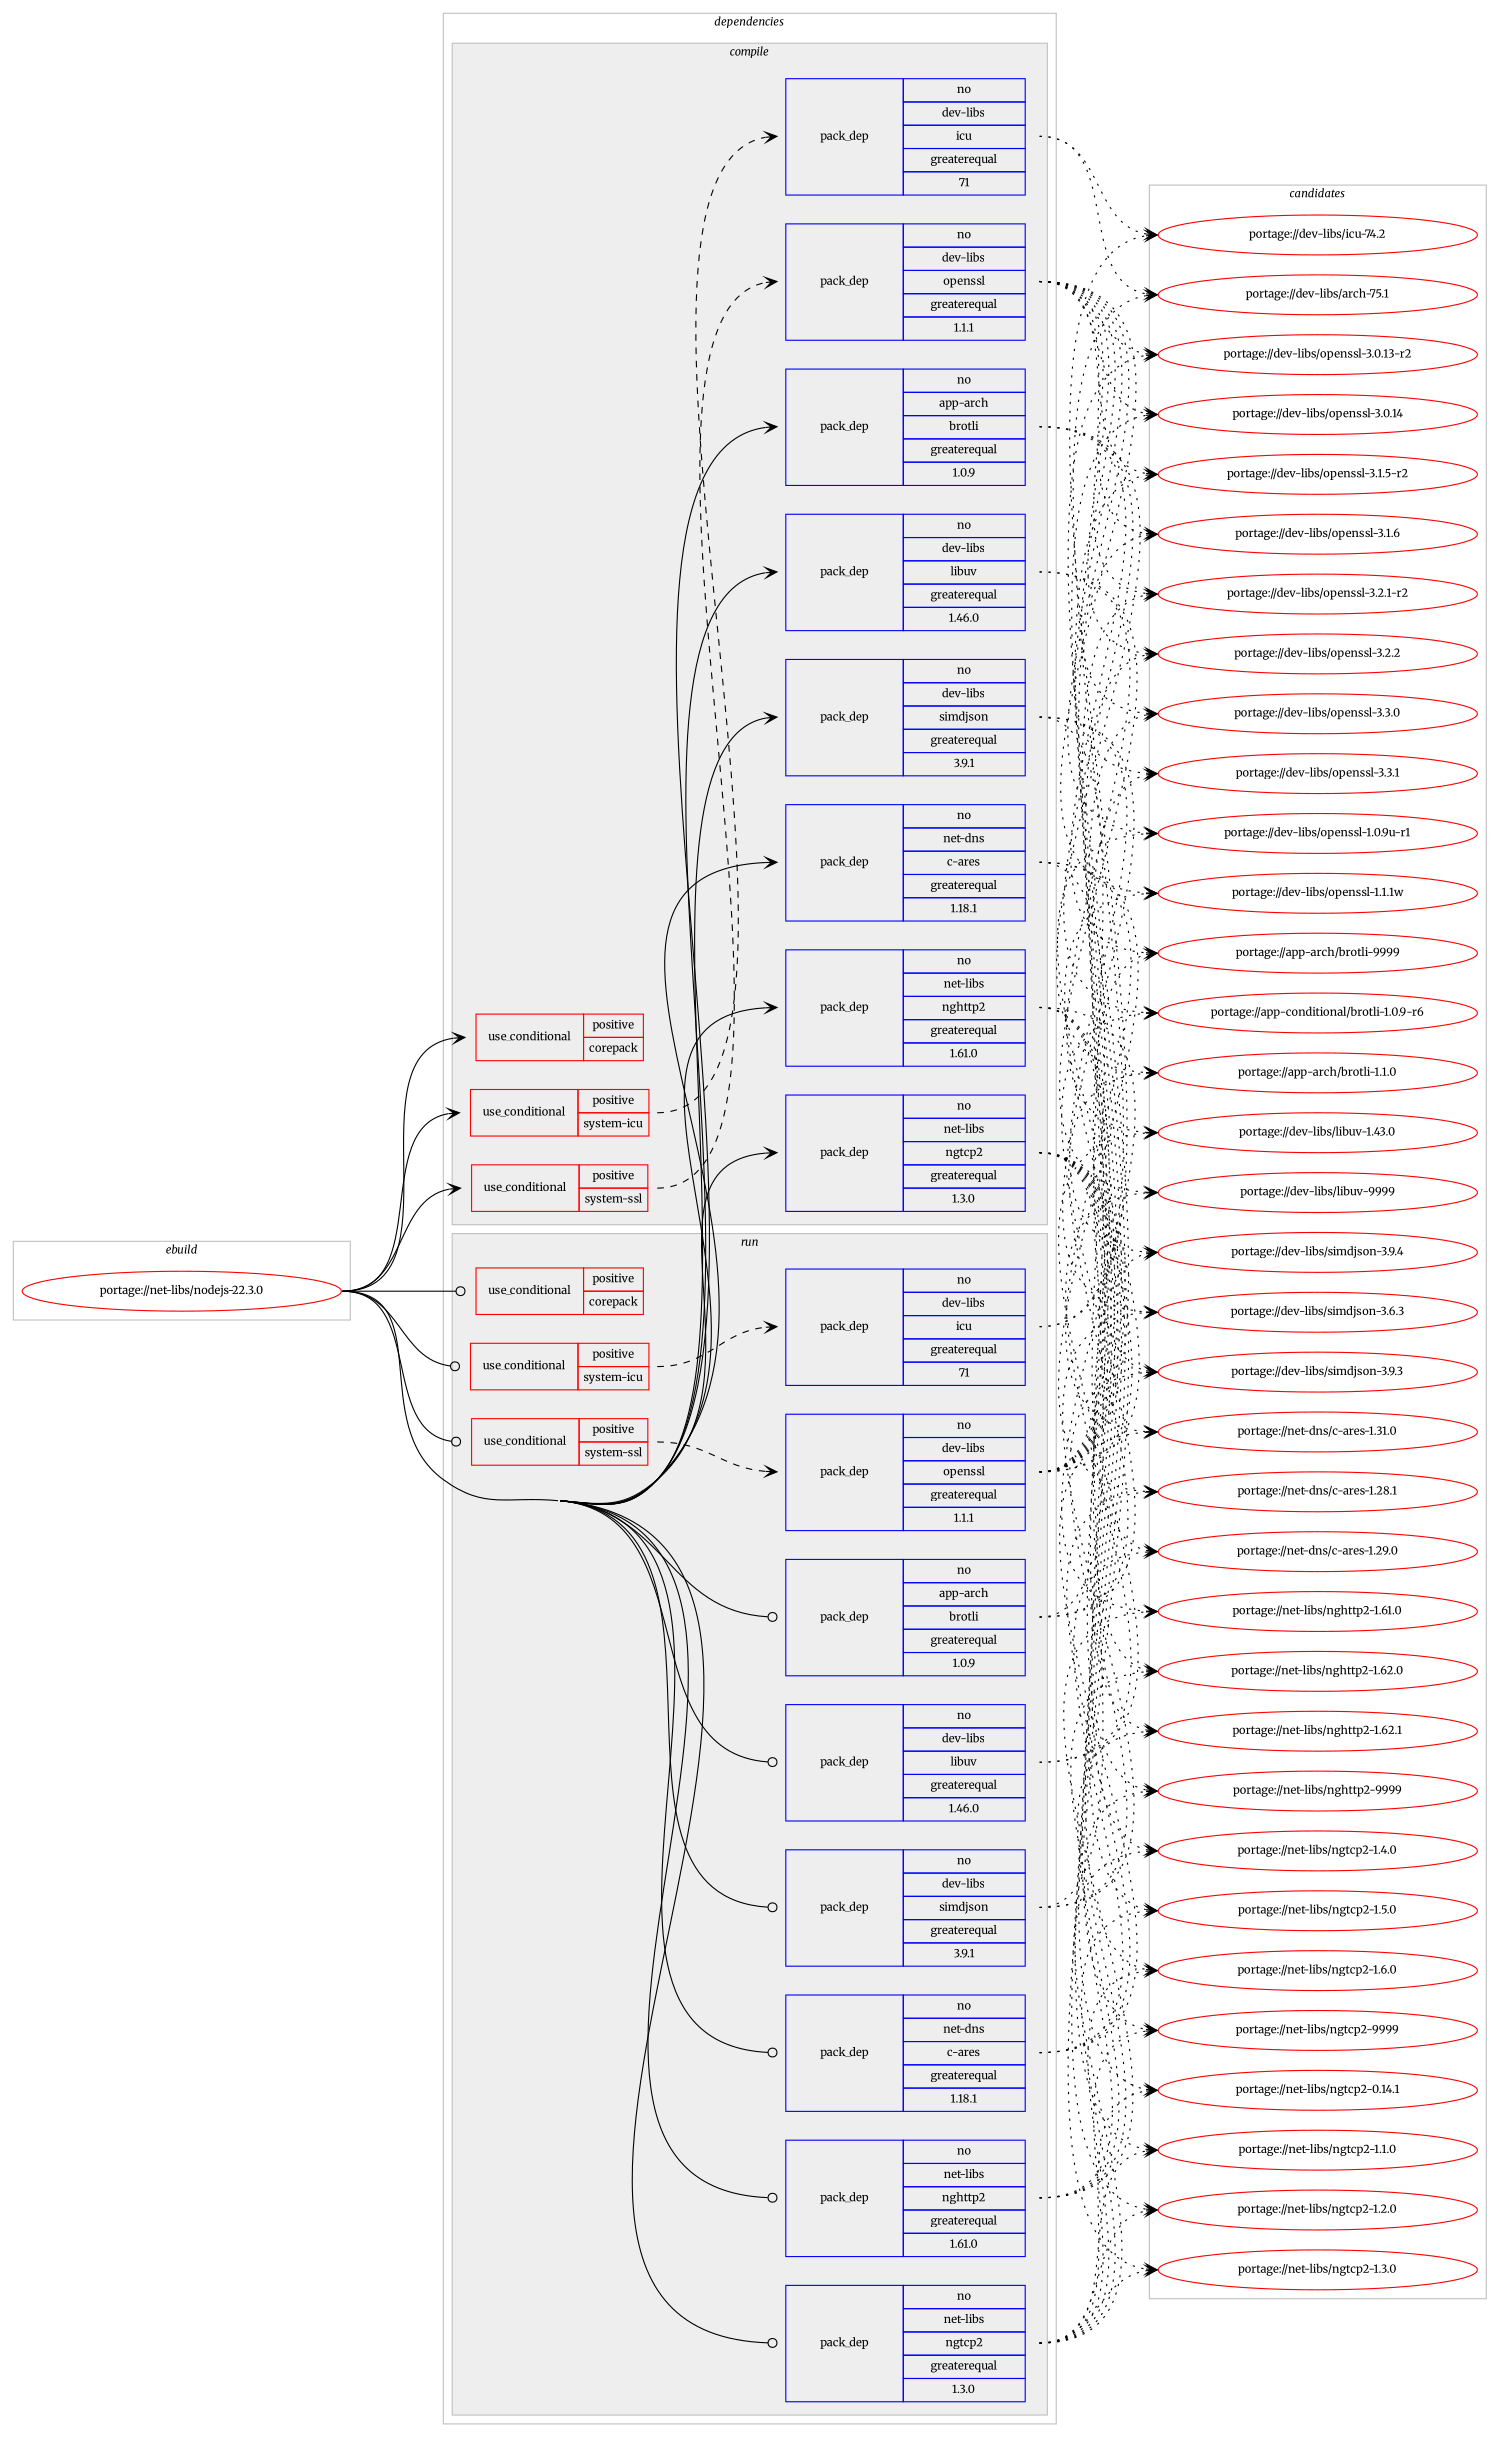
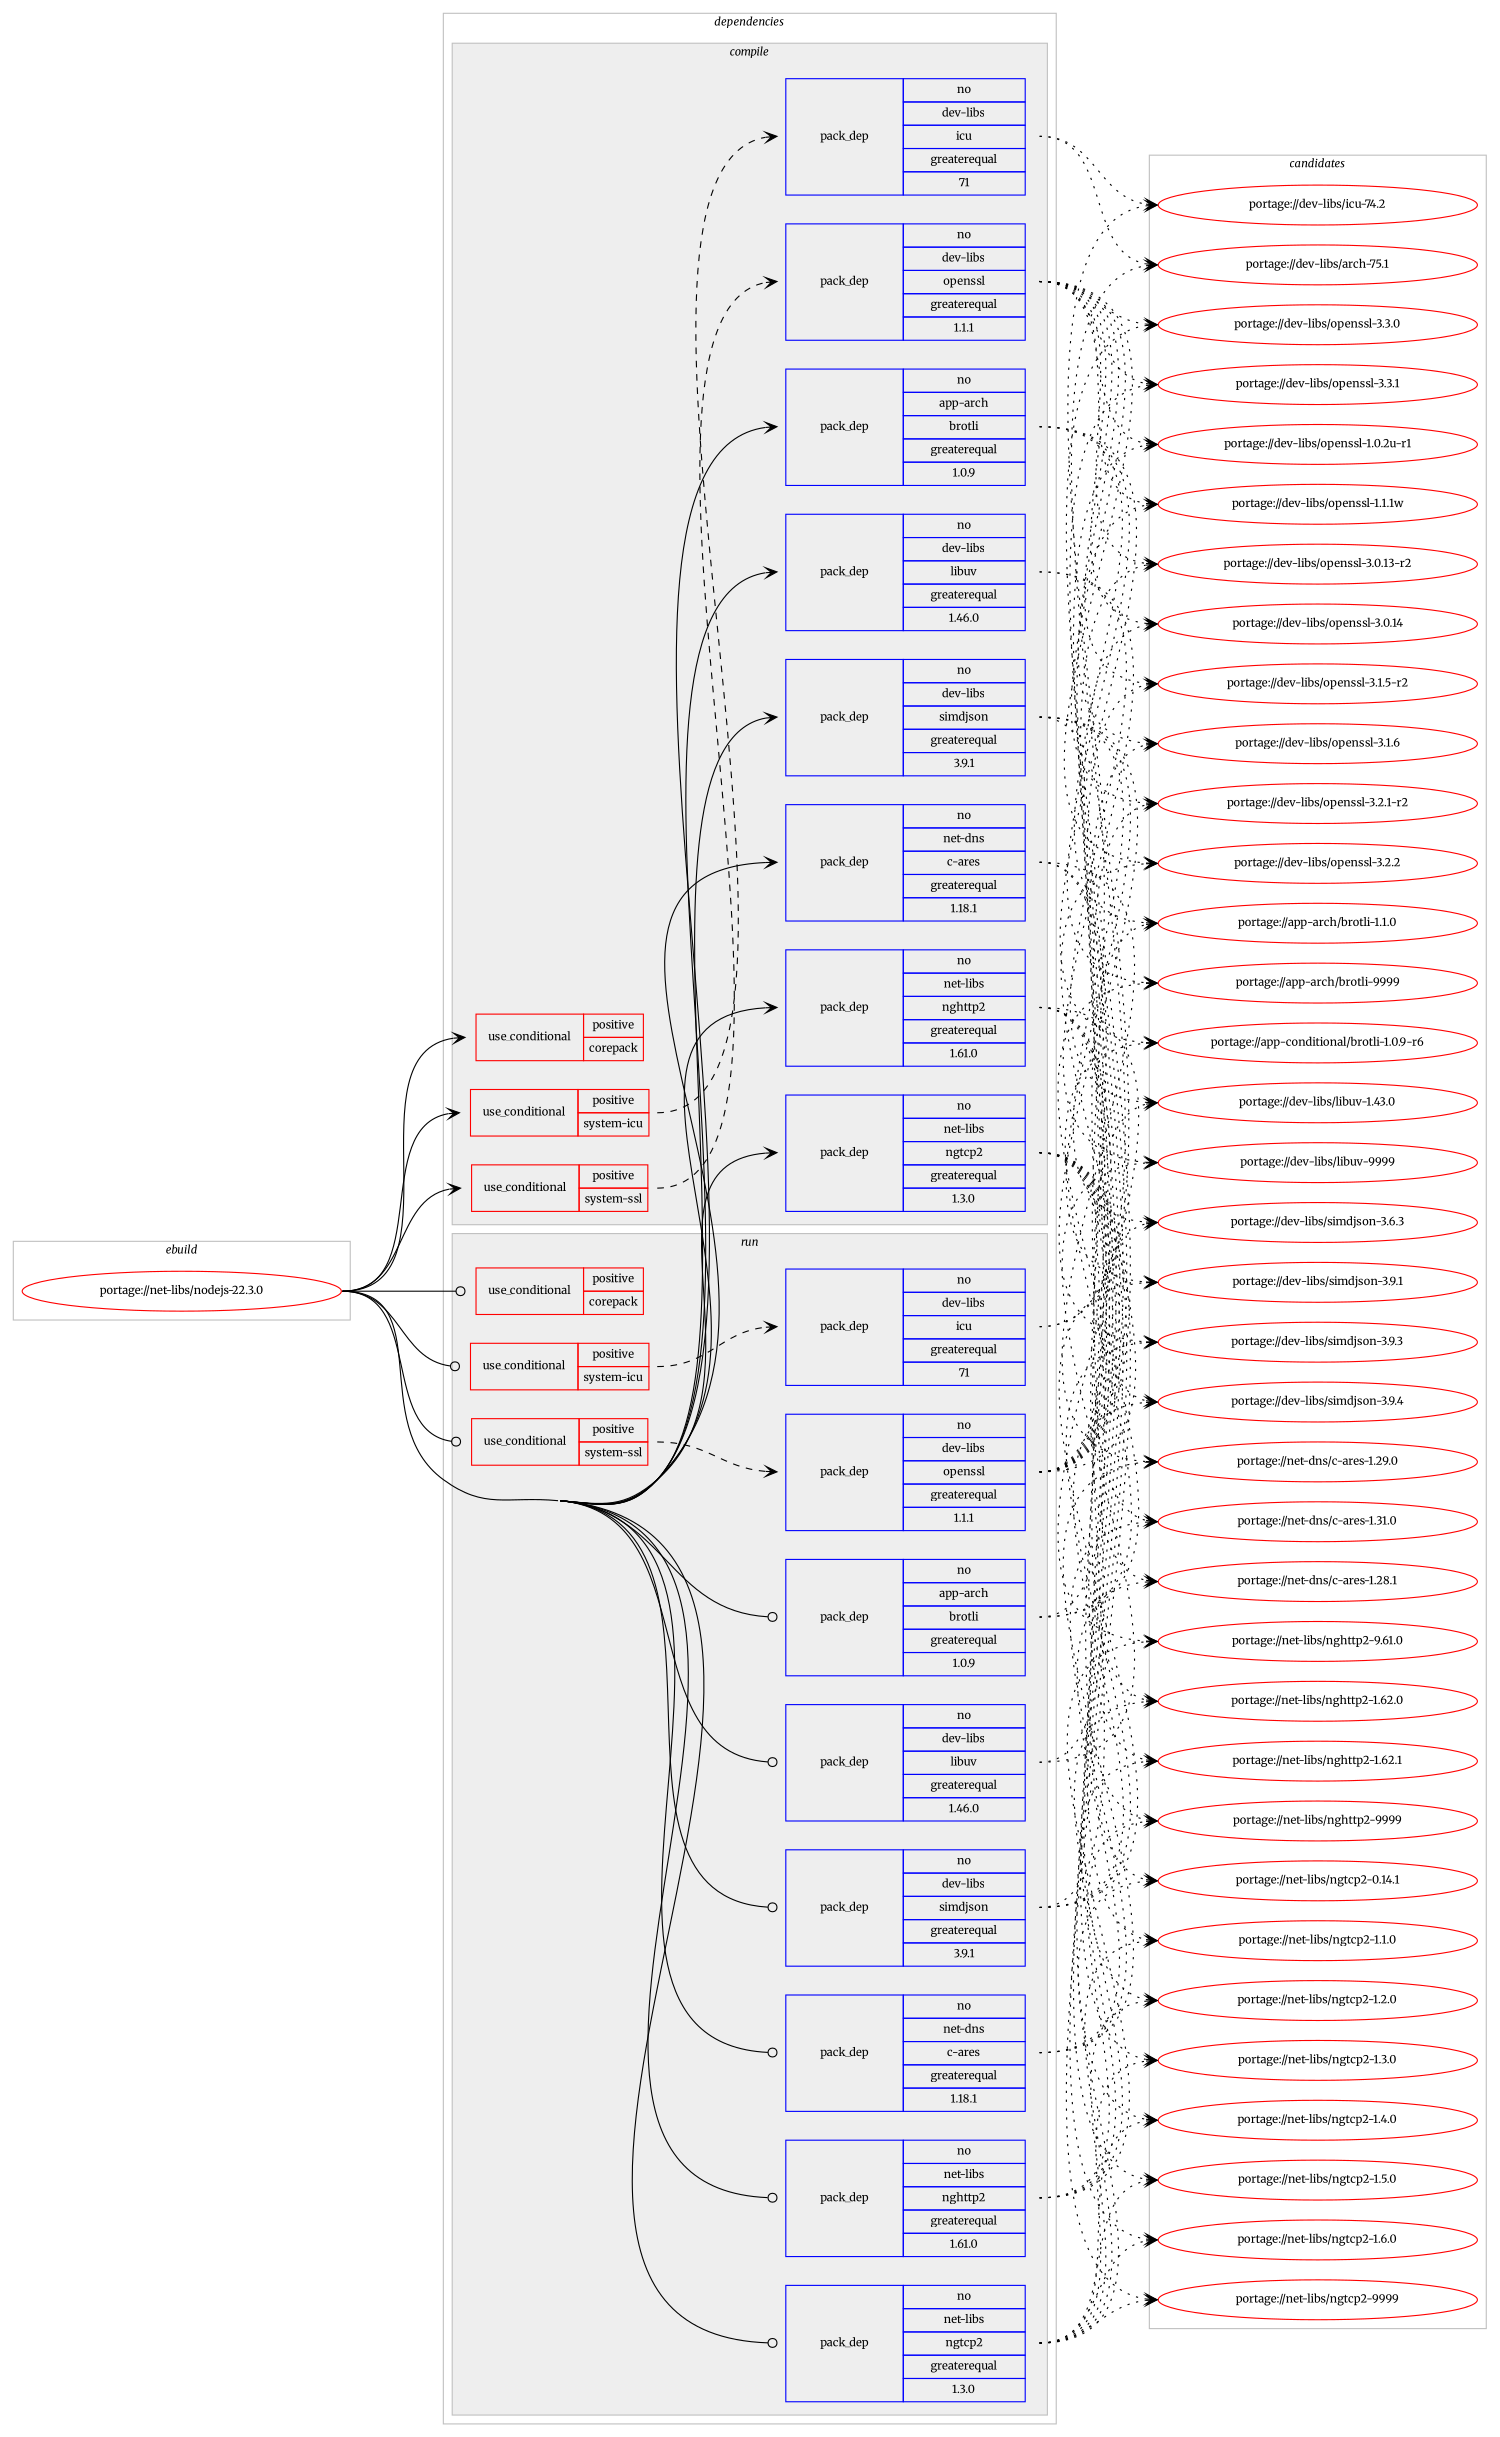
(1318, 833) -> (1318, 444)
none -> (1318, 1282)
(1318, 1612) -> (1318, 1641)
